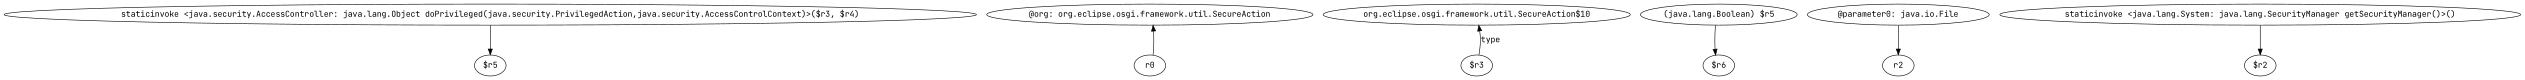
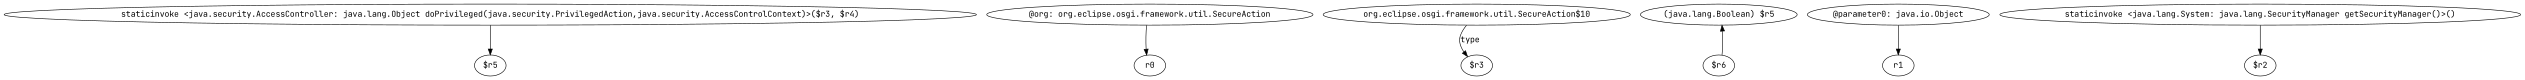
(1898, 15) -> (1898, 15)
(1715, 37) -> (1723, 43)
(1154, 43) -> (1146, 37)
(1480, 43) -> (1460, 38)
(1898, 65) -> (1898, 65)
